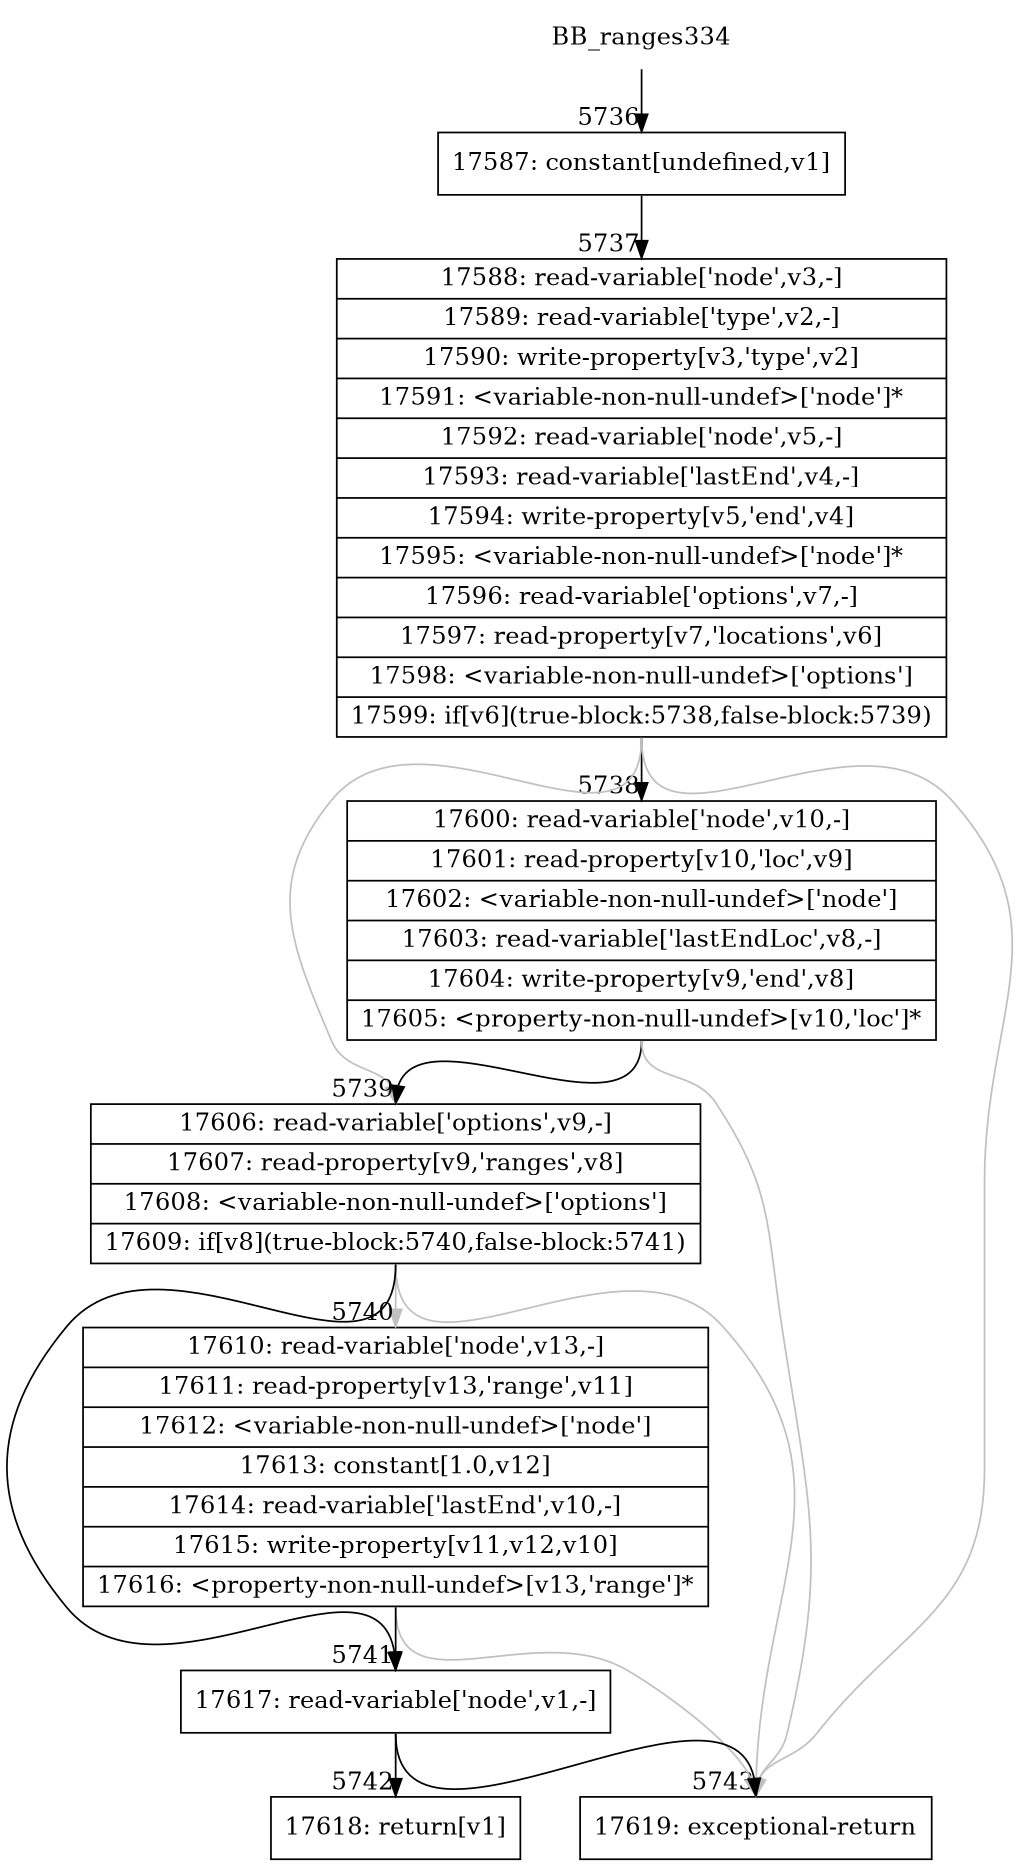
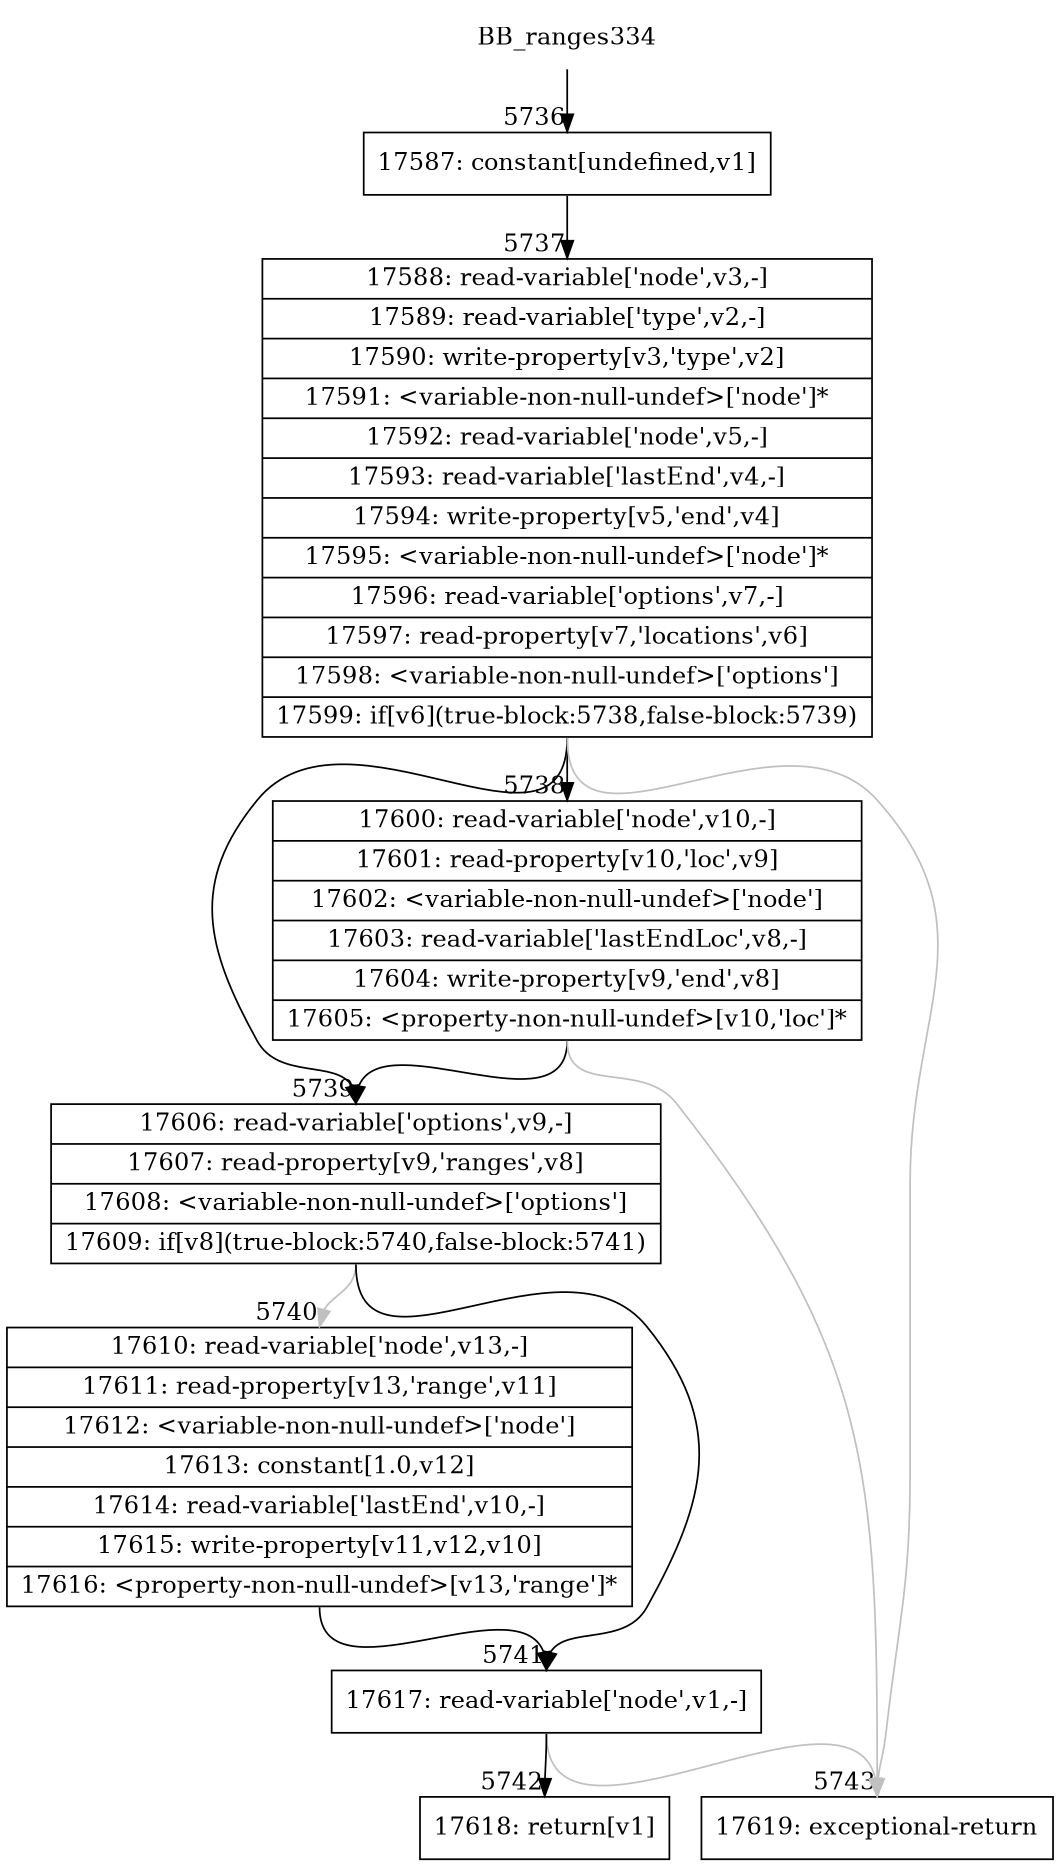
(340, 794) -> (253, 805)
(752, 1366) -> none
(579, 1655) -> none
(567, 1767) -> (703, 1767)
